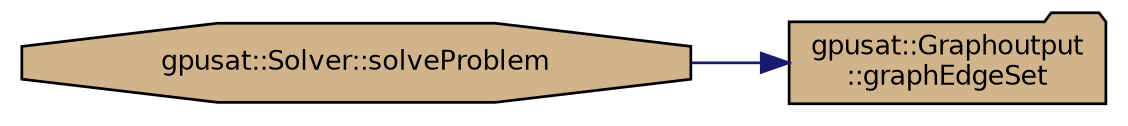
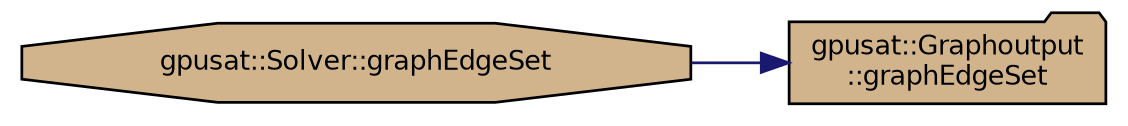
(356, 63) -> (356, 63)
